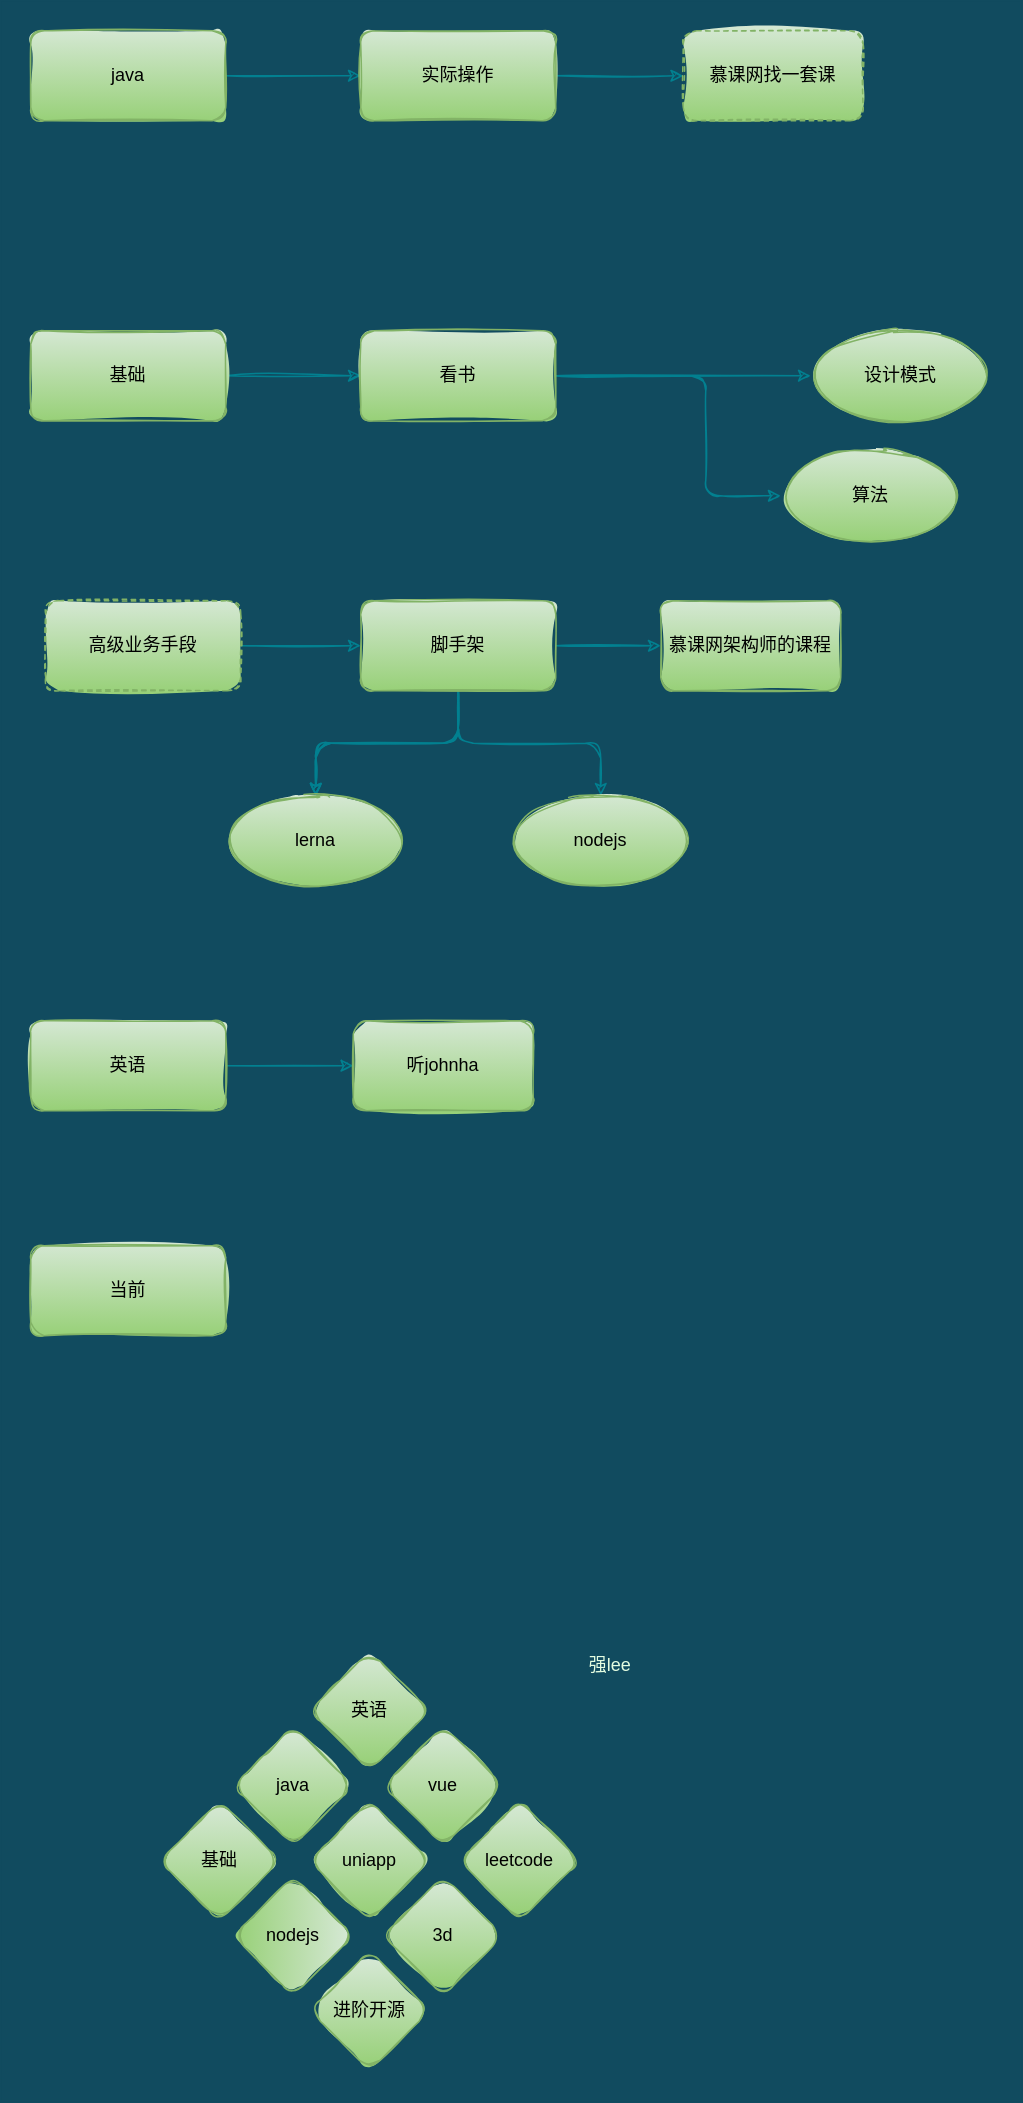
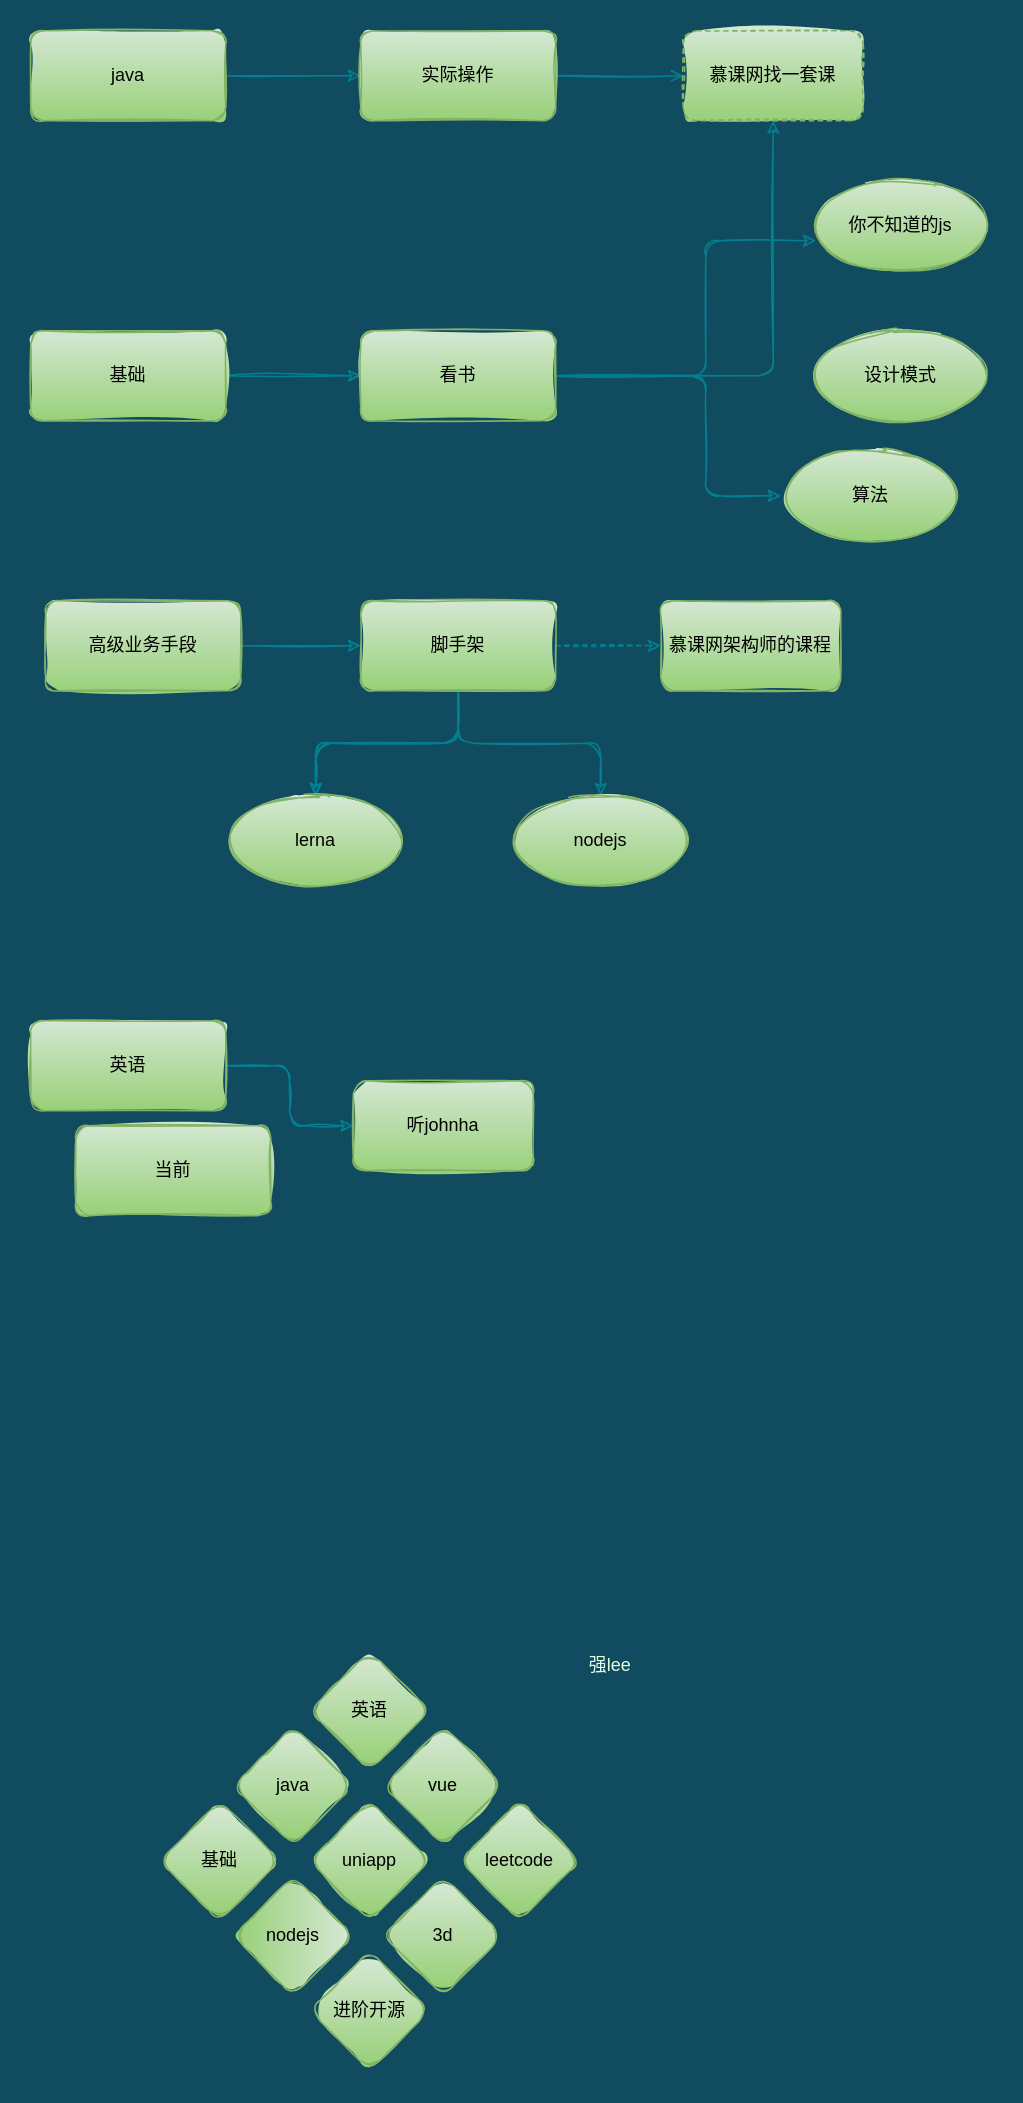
(671, 76) -> (674, 76)
none -> (901, 226)
none -> (706, 262)
(780, 376) -> (773, 256)
(143, 646) -> (143, 646)
(601, 646) -> (601, 646)
(443, 1066) -> (443, 1126)
(128, 1291) -> (173, 1171)
